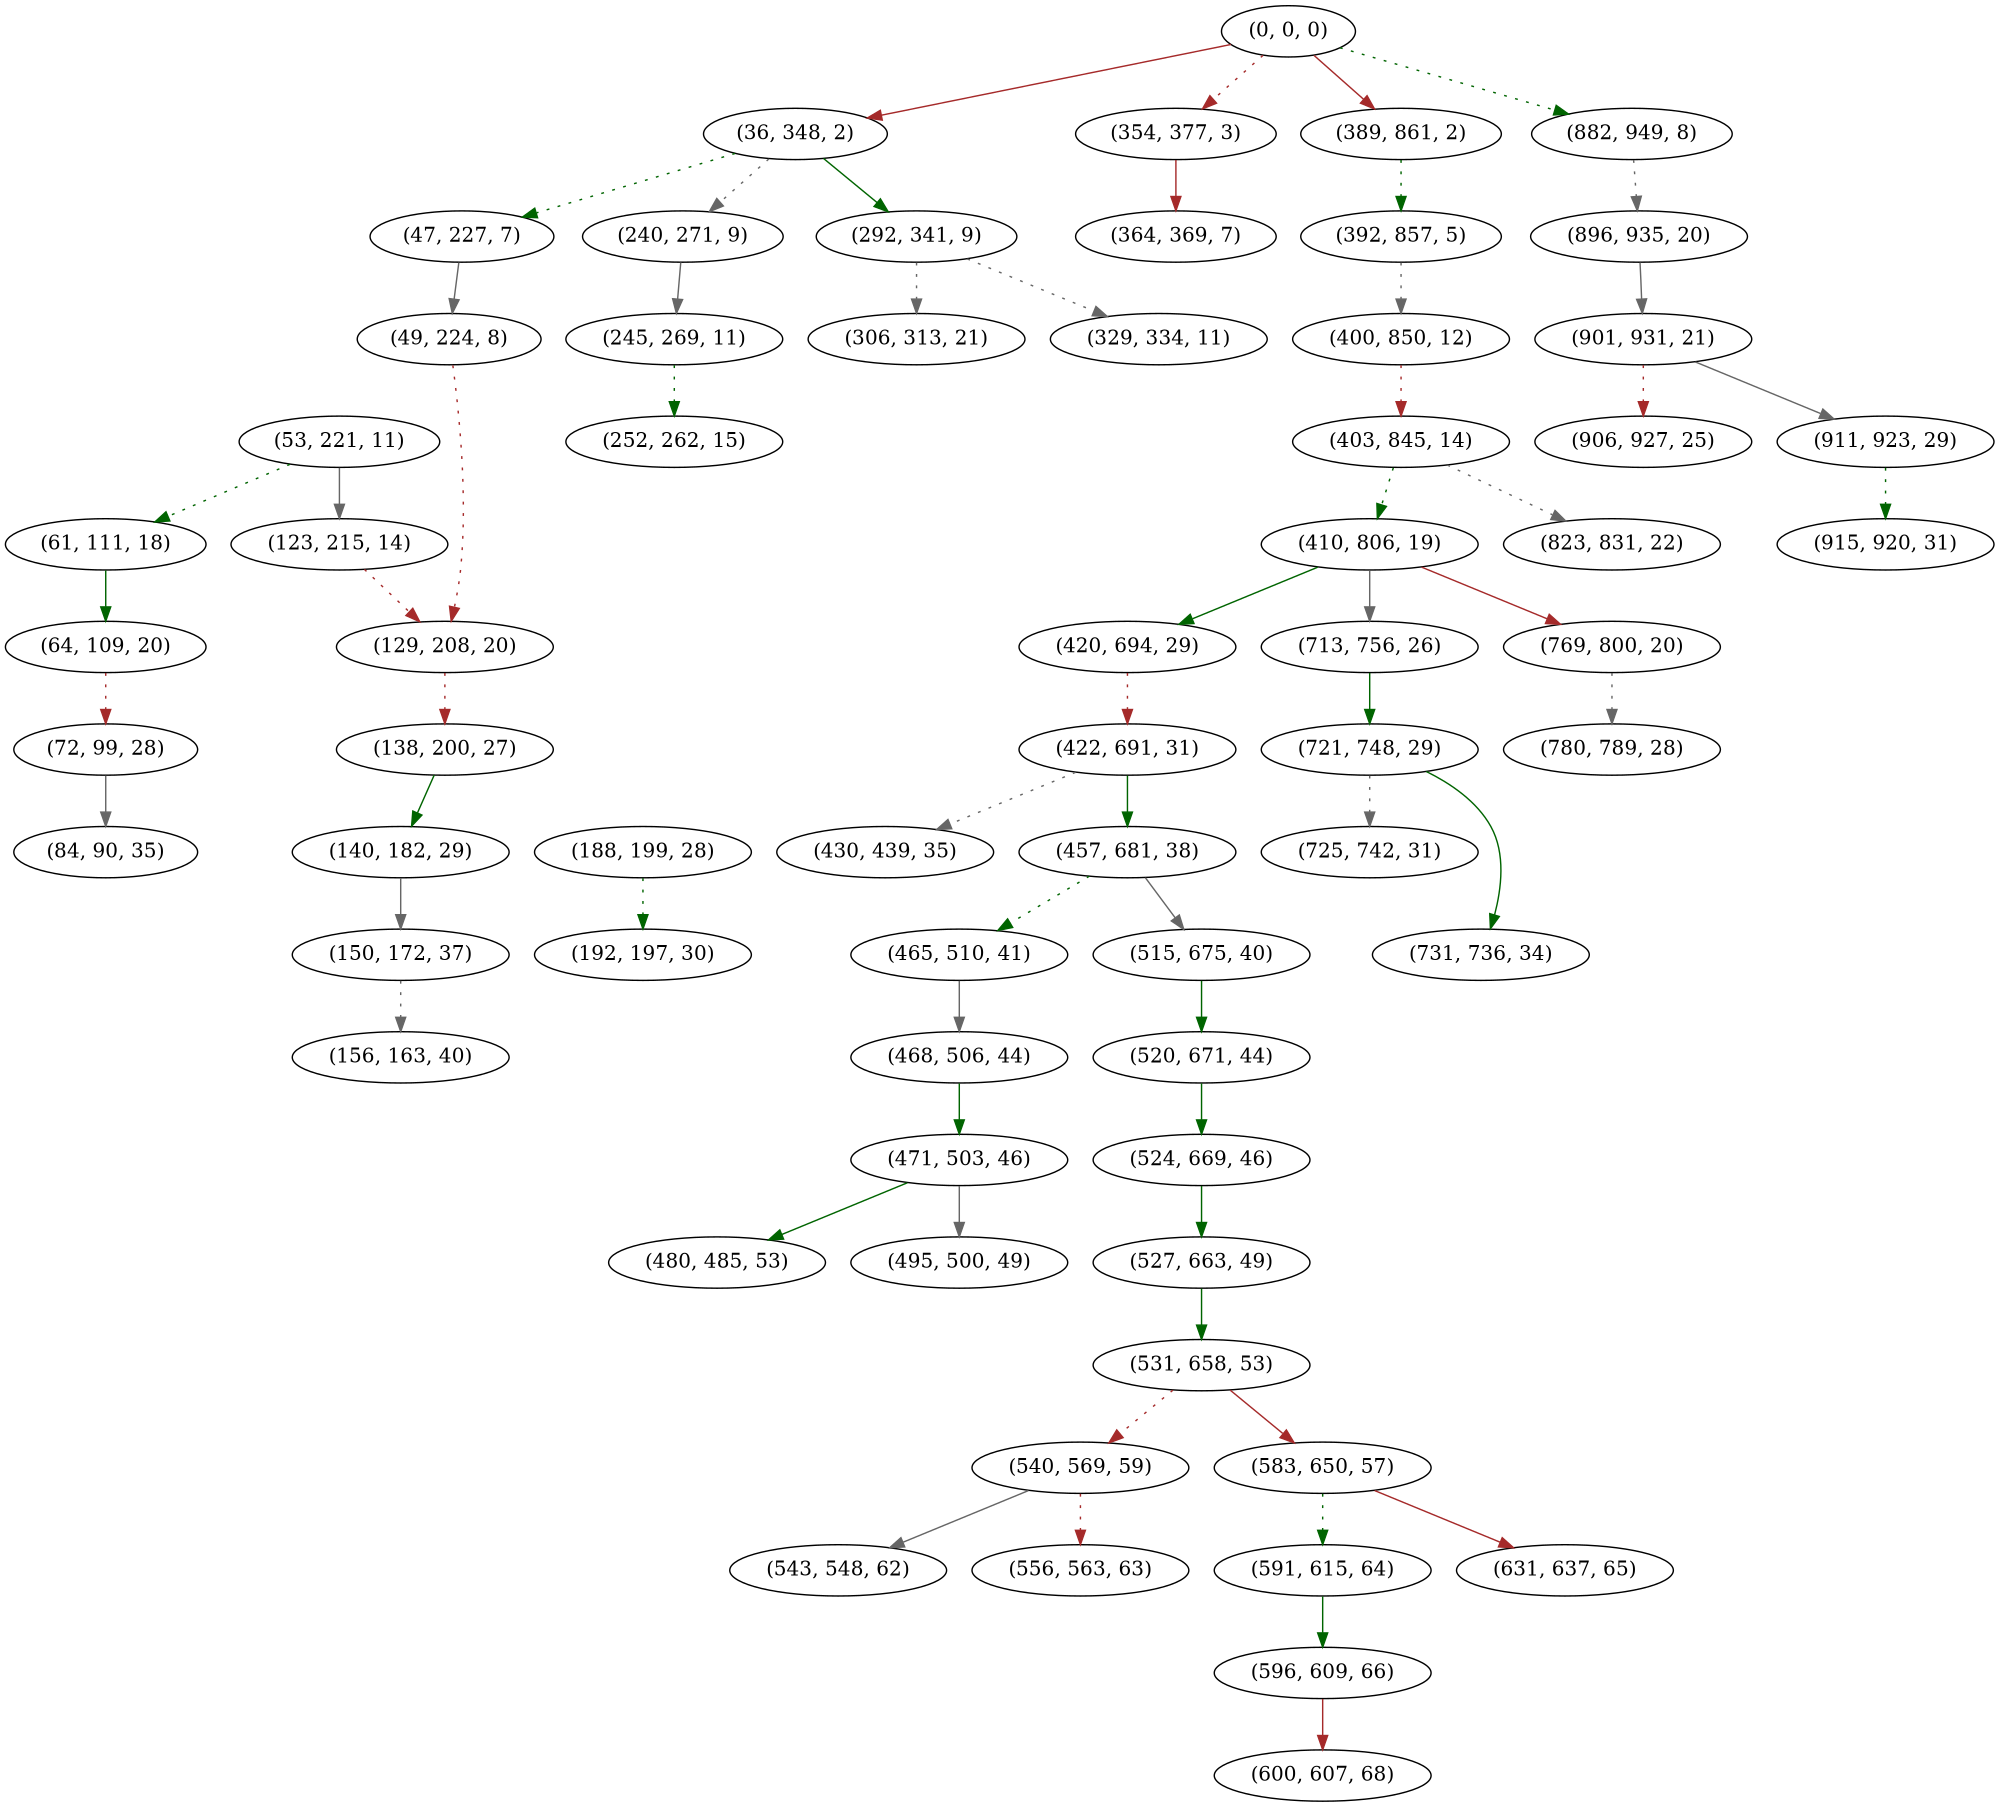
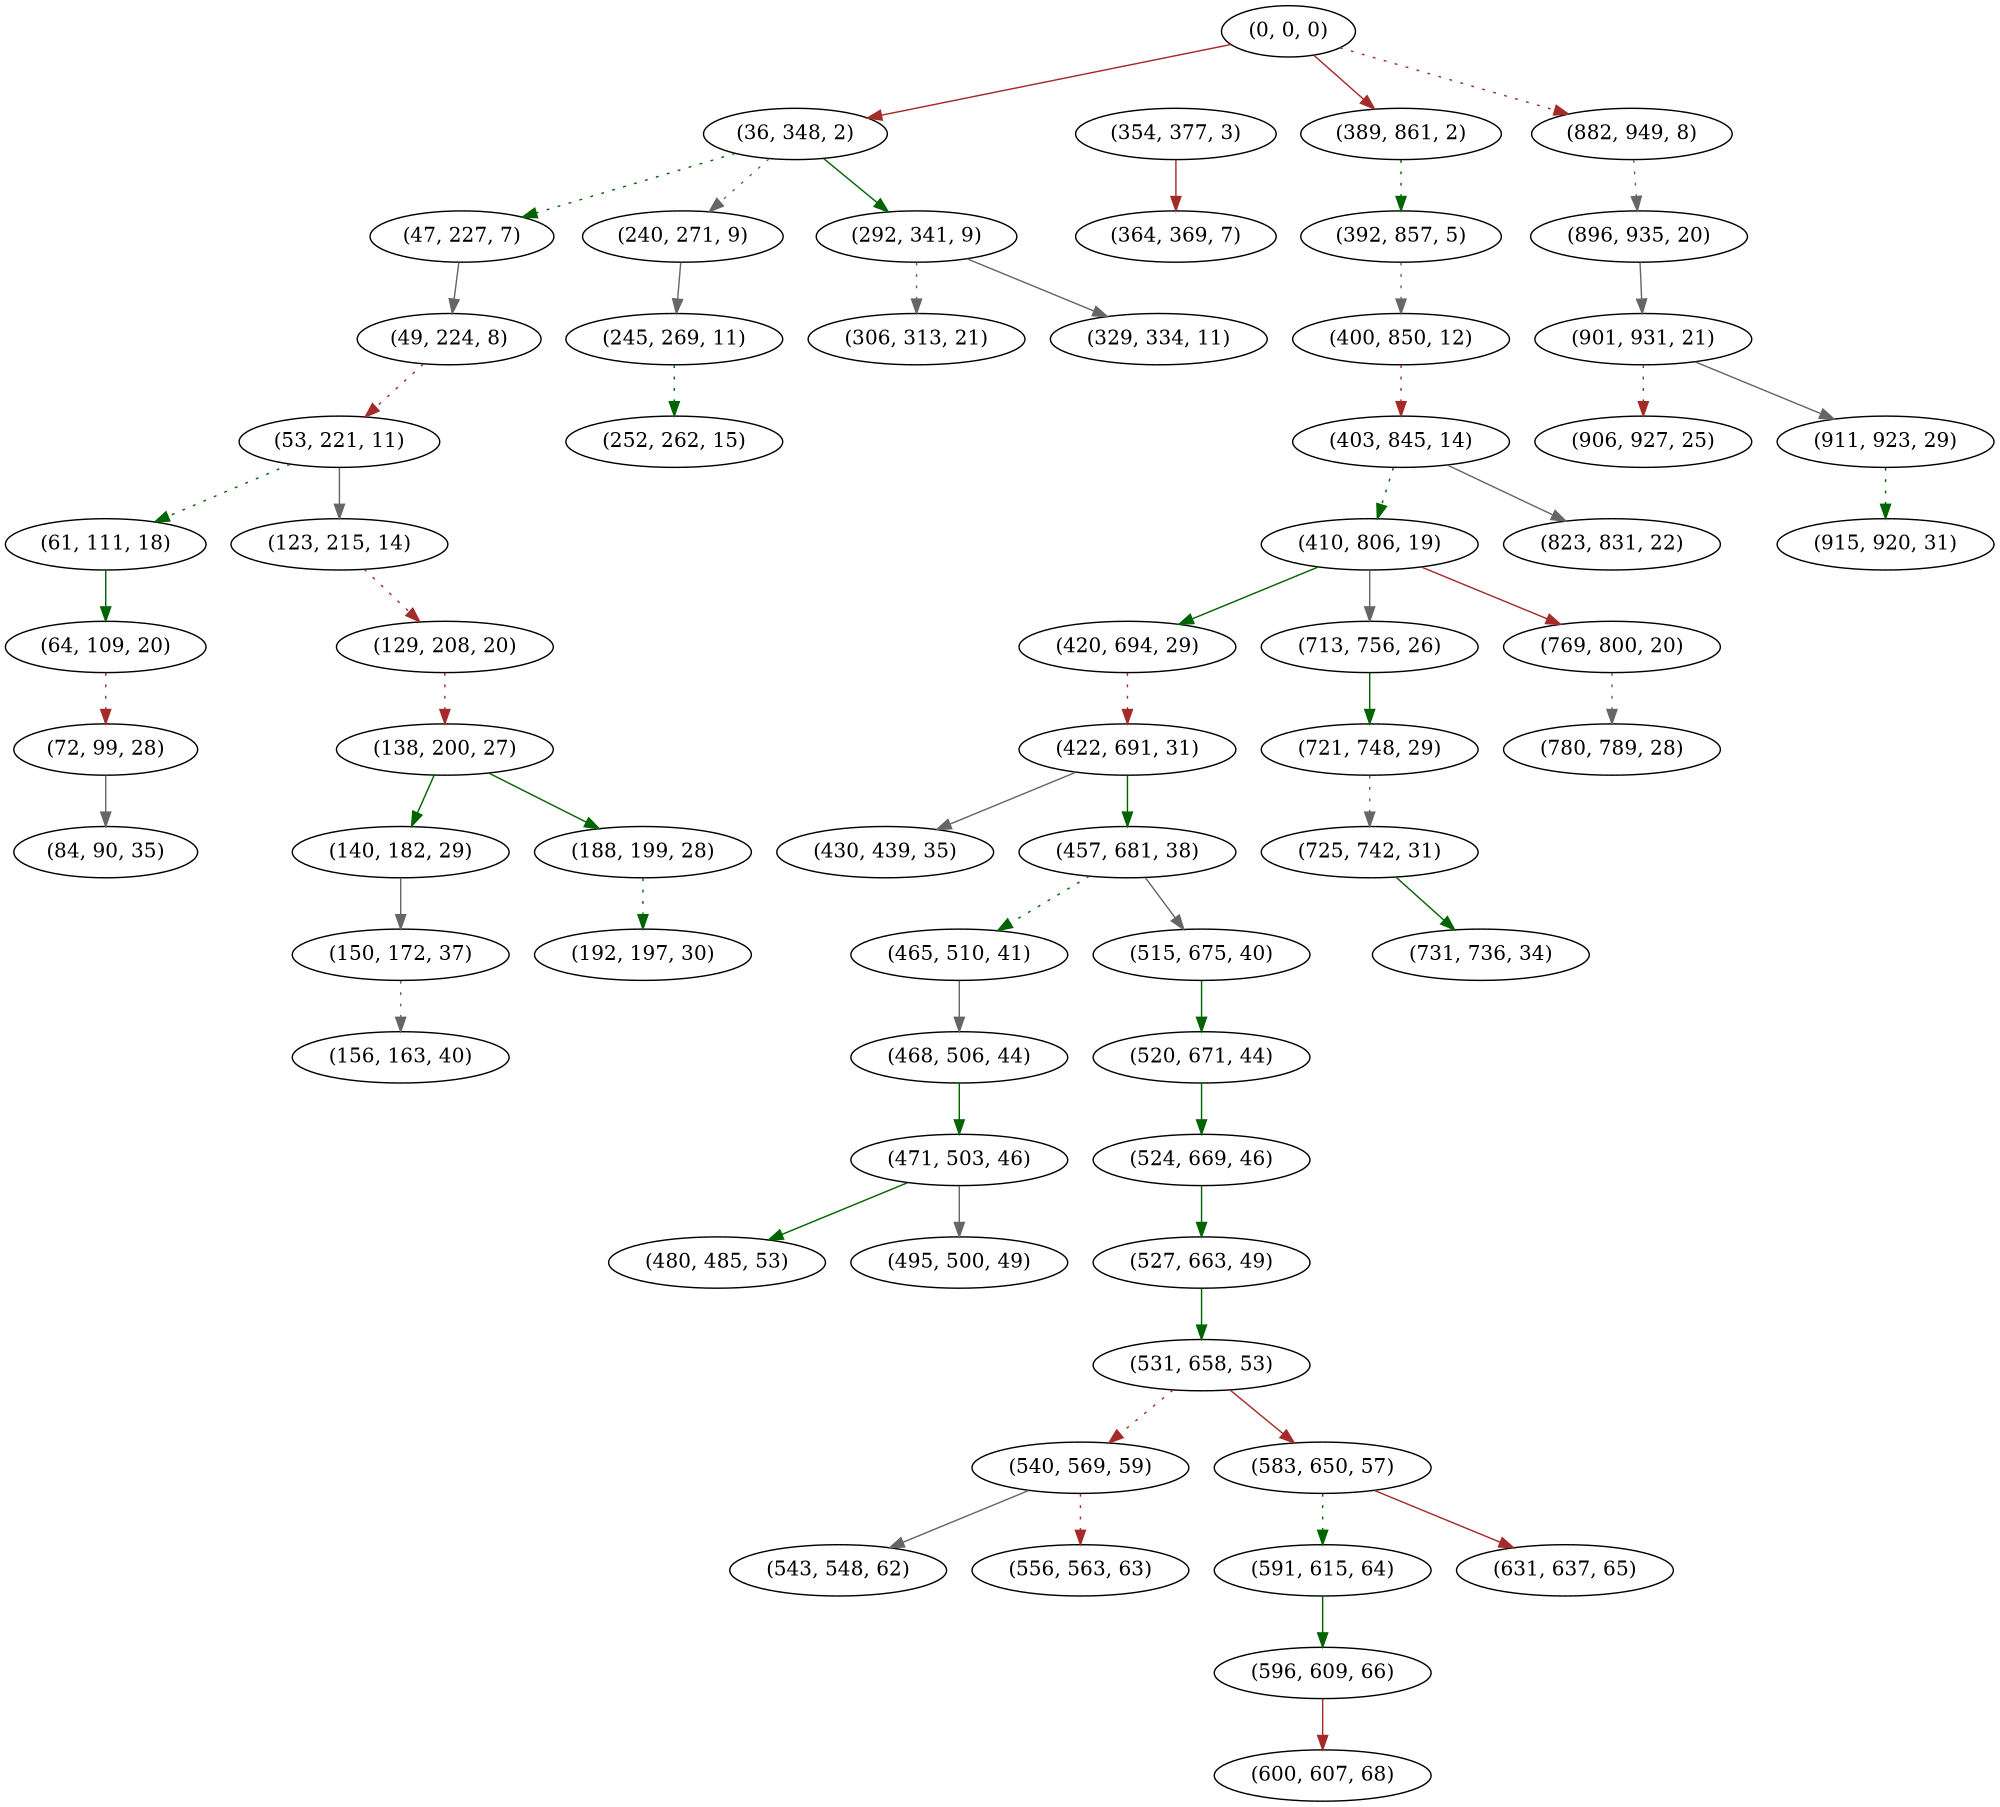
(1238, 77) -> none
(1447, 79) -> (1447, 79)
(1031, 285) -> (1031, 285)
(463, 486) -> (400, 386)
(1500, 490) -> (1500, 490)
none -> (538, 798)
(1013, 798) -> (1013, 798)
(1492, 829) -> (1420, 899)
